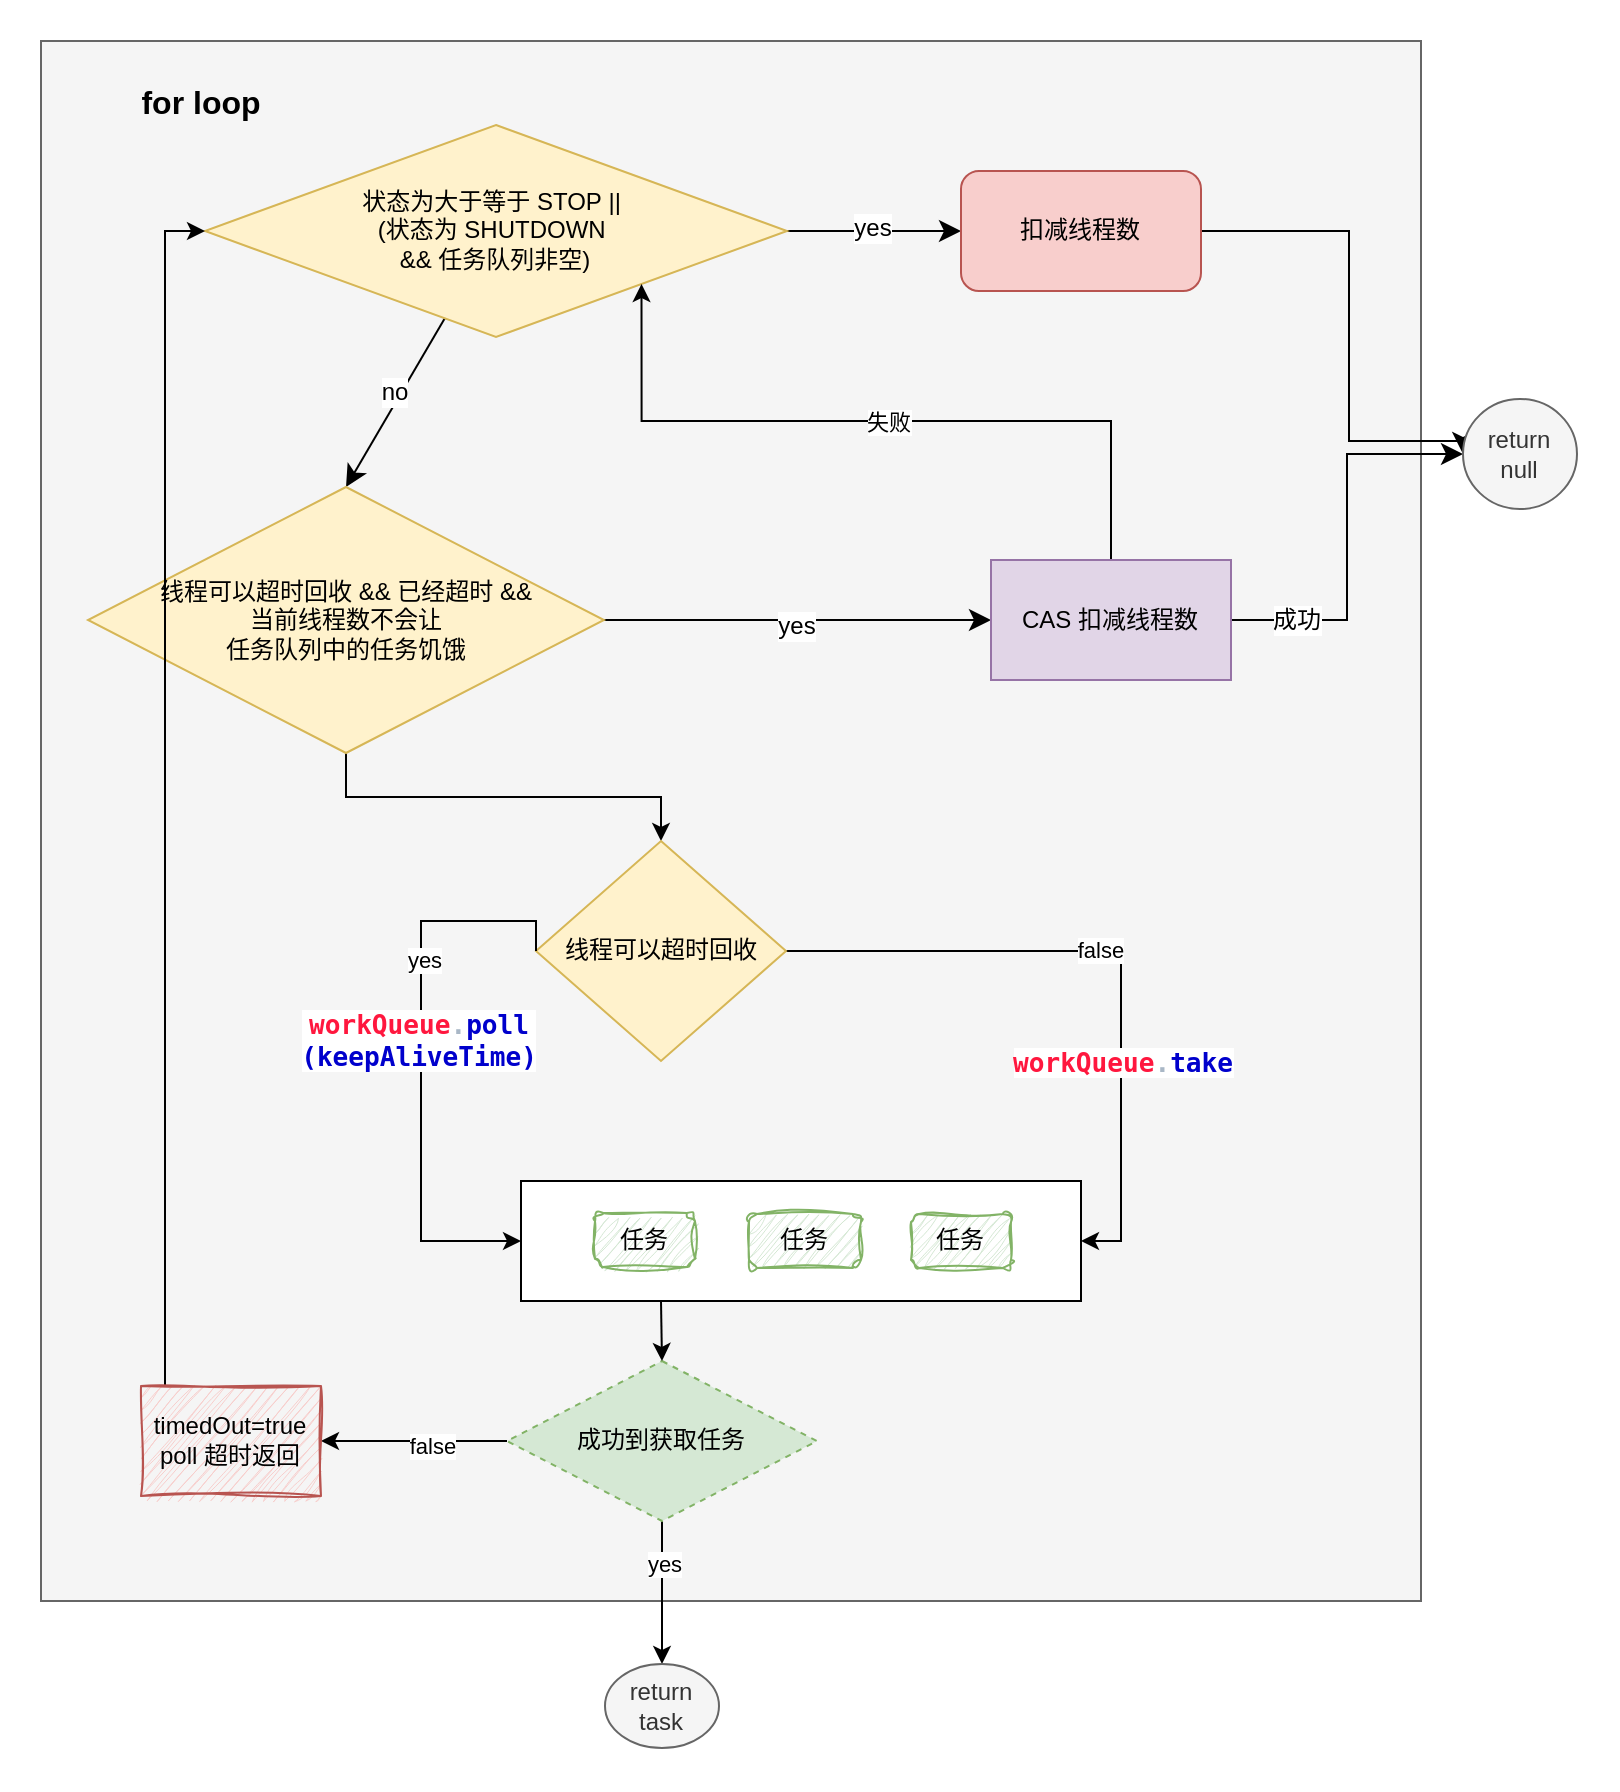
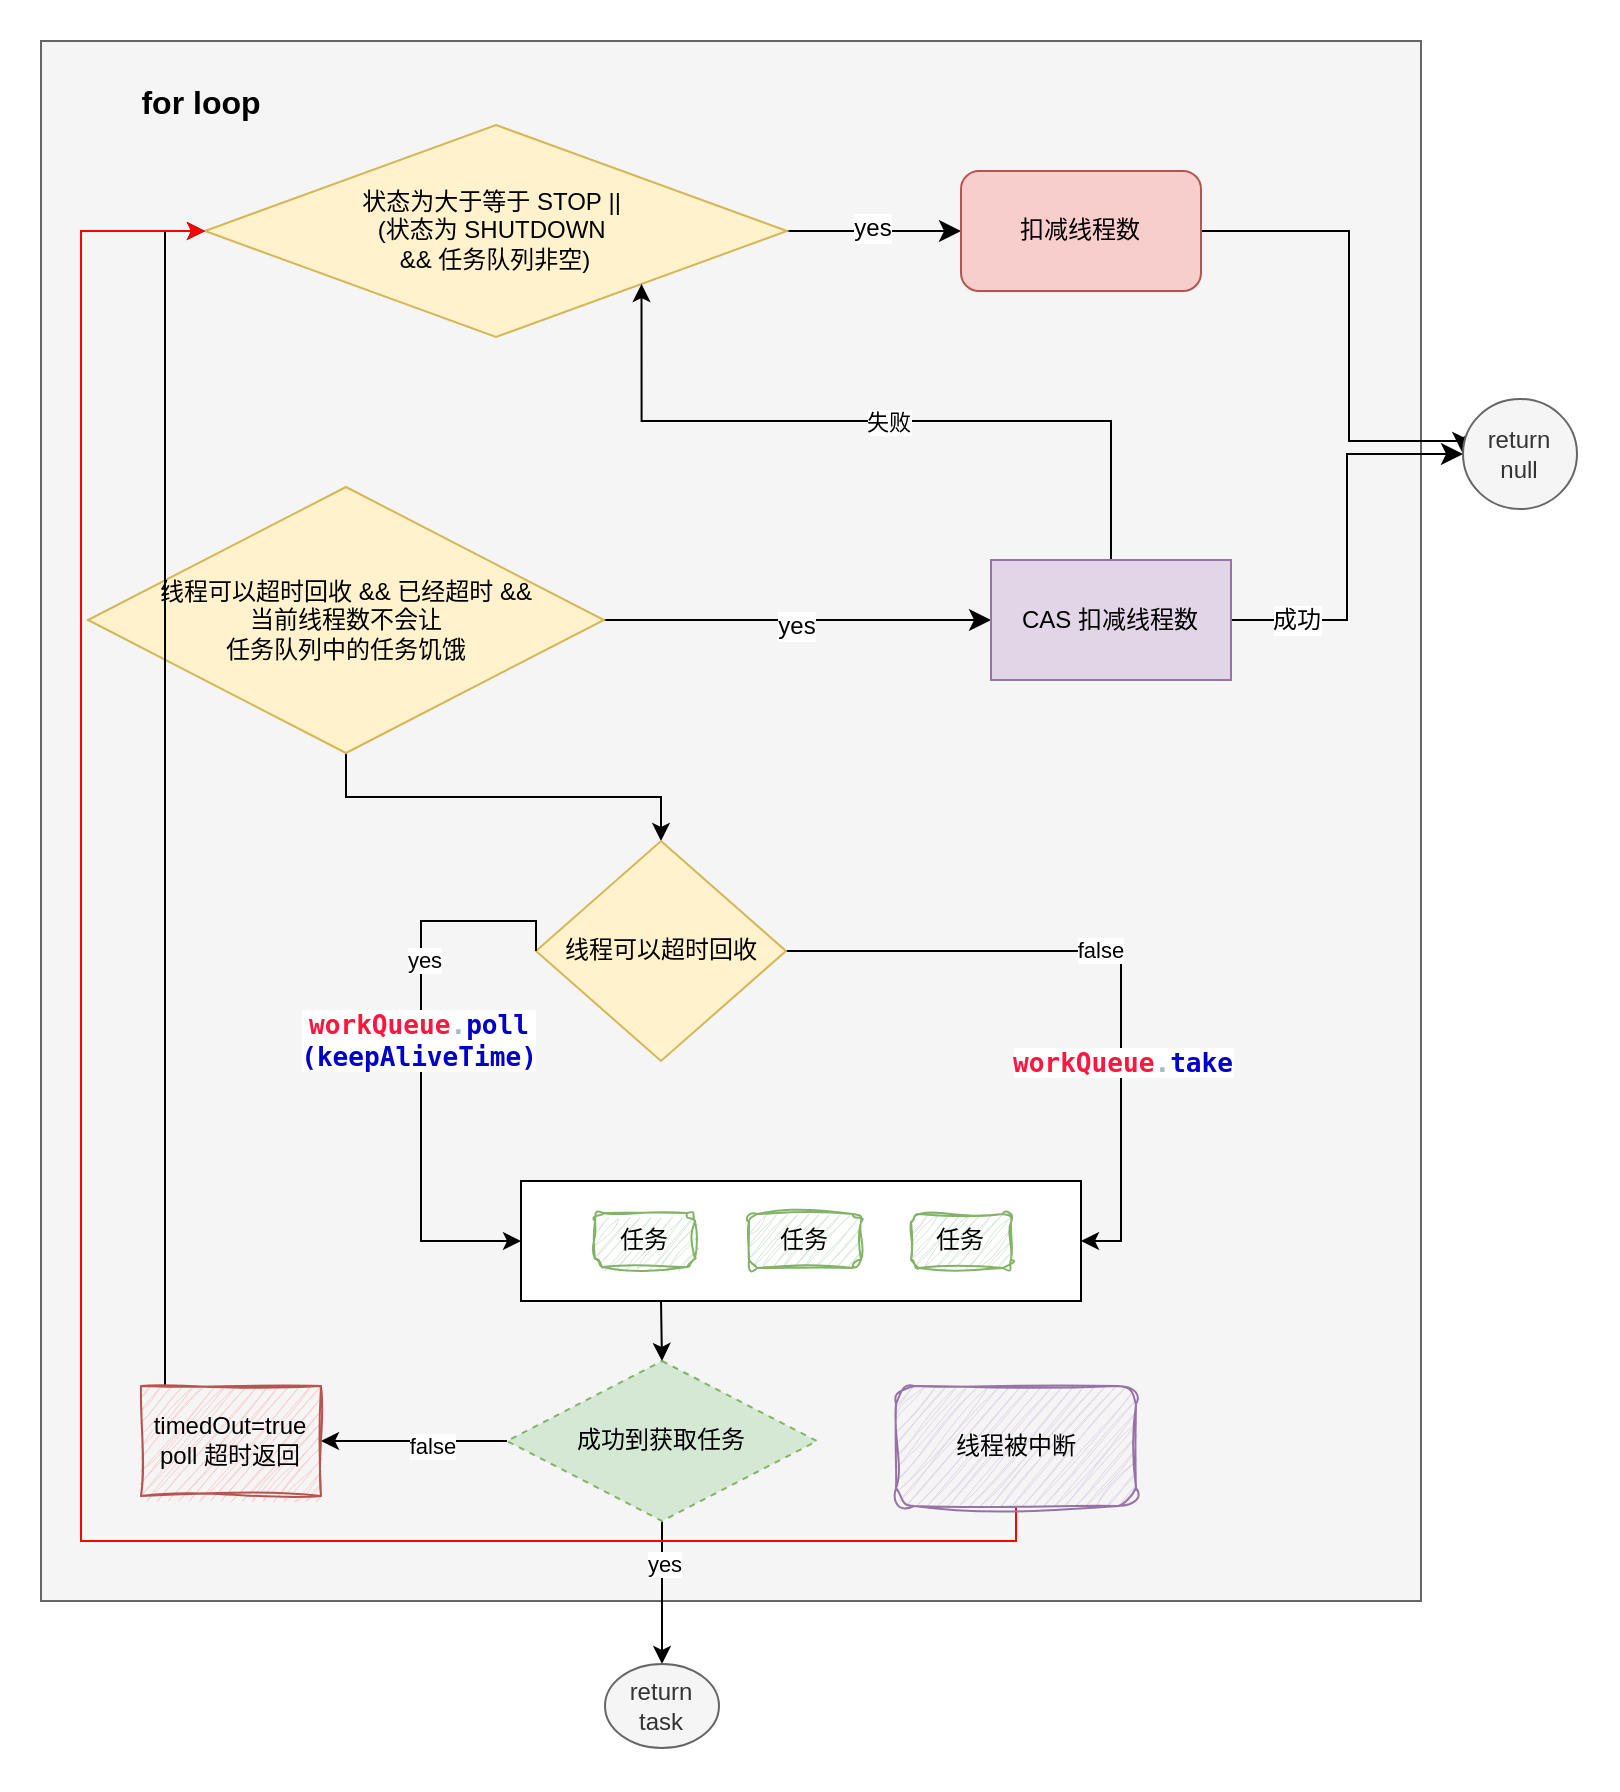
(399, 397) -> none
none -> (81, 1331)
none -> (1016, 1446)
